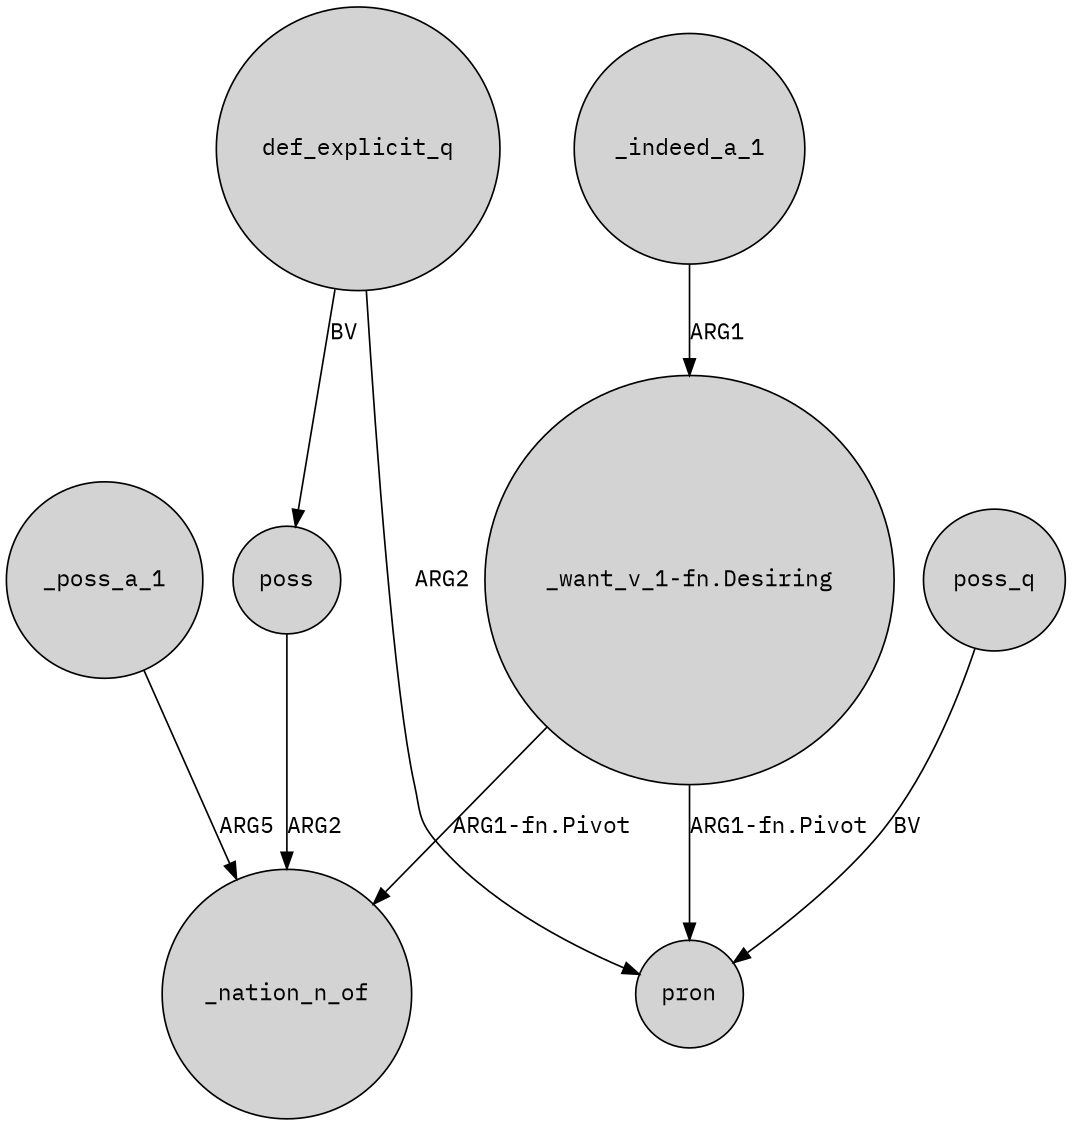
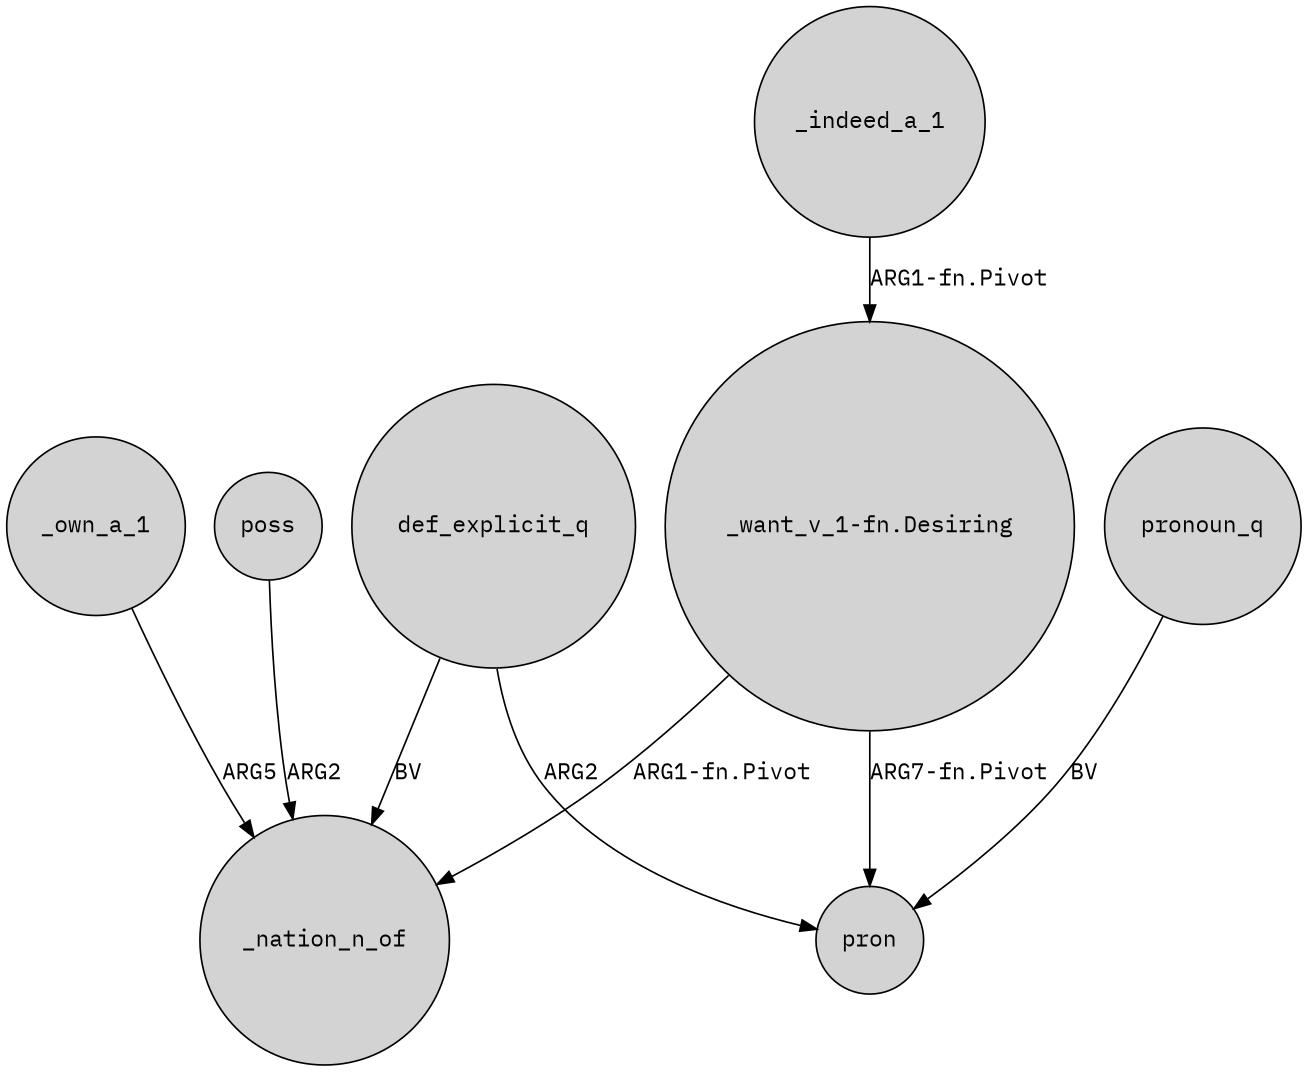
(718, 333) -> (959, 279)
(317, 400) -> (409, 734)
(105, 580) -> (96, 526)
(994, 580) -> (1203, 526)
(779, 827) -> (959, 773)
